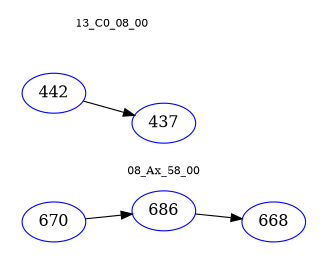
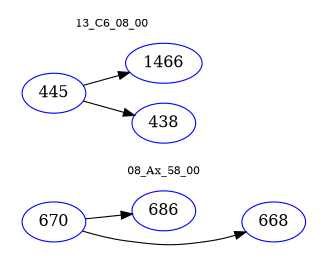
(112, 24) -> (112, 24)
none -> (164, 63)
(54, 93) -> (54, 93)
(164, 123) -> (164, 123)
(213, 216) -> (158, 244)
